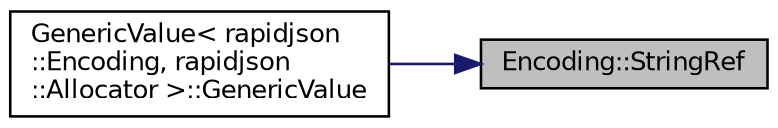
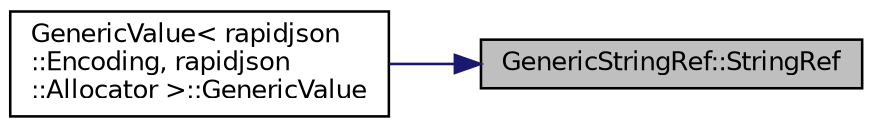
(624, 64) -> (672, 64)
